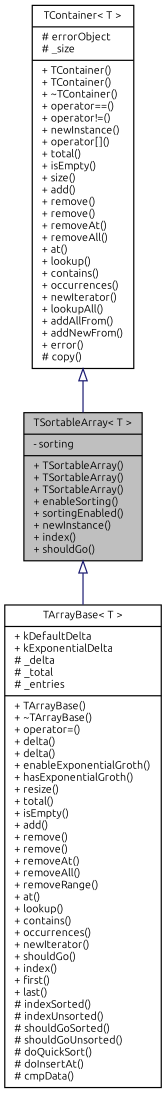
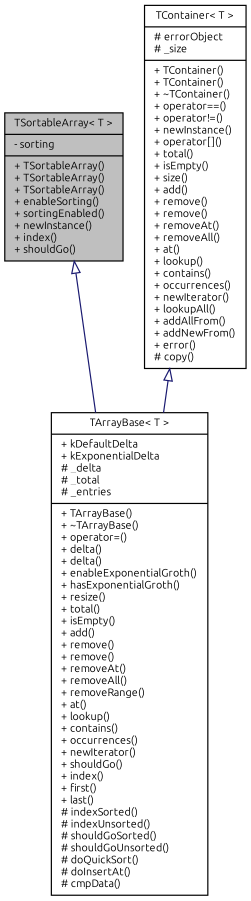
(83, 397) -> (166, 397)
